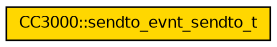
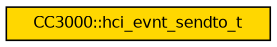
(138, 24) -> (138, 24)
